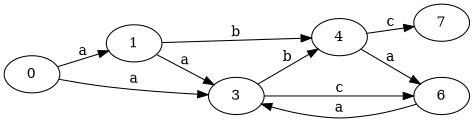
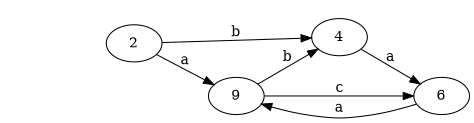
(442, 23) -> none
(134, 43) -> (134, 43)
(32, 74) -> none
(236, 96) -> (236, 96)
